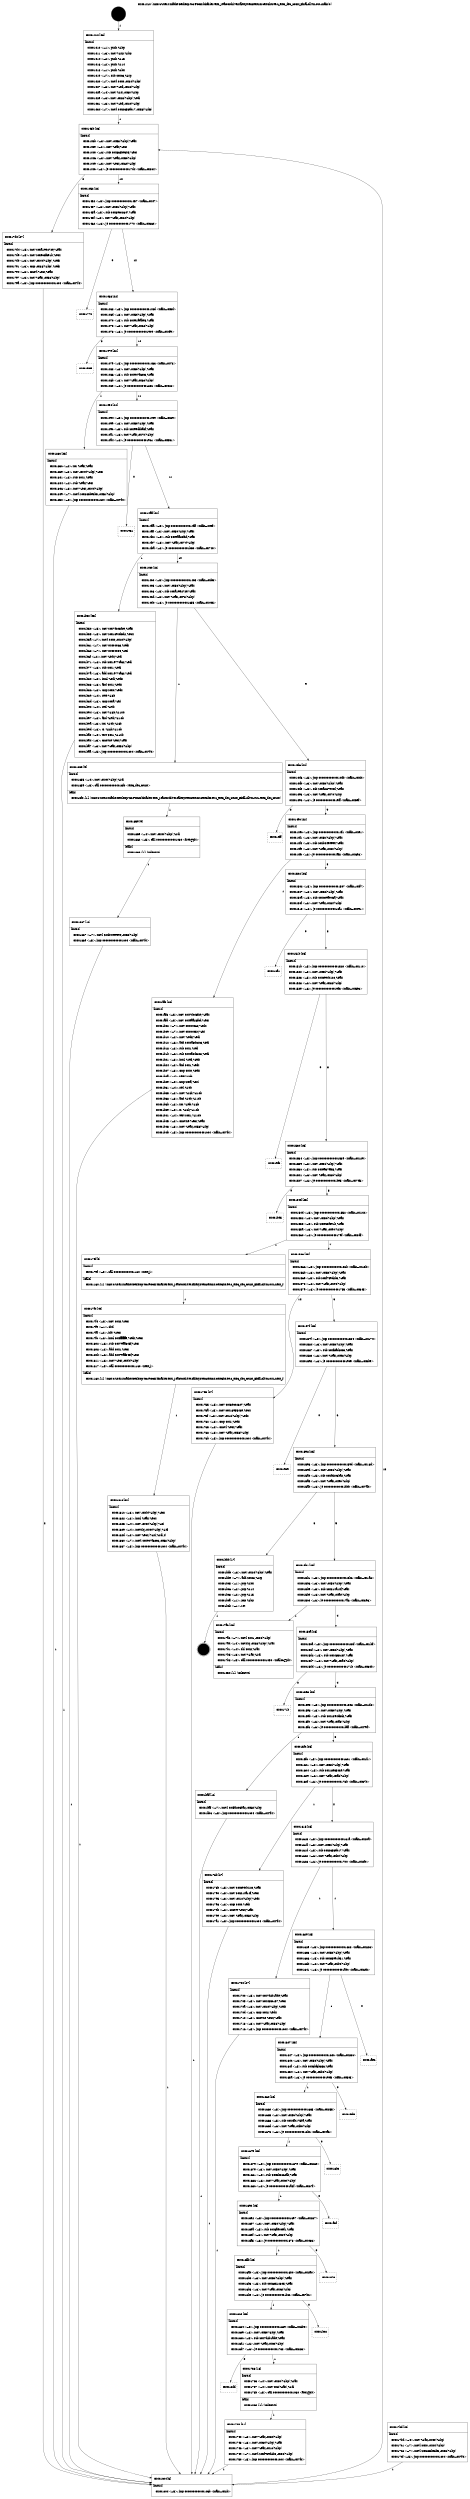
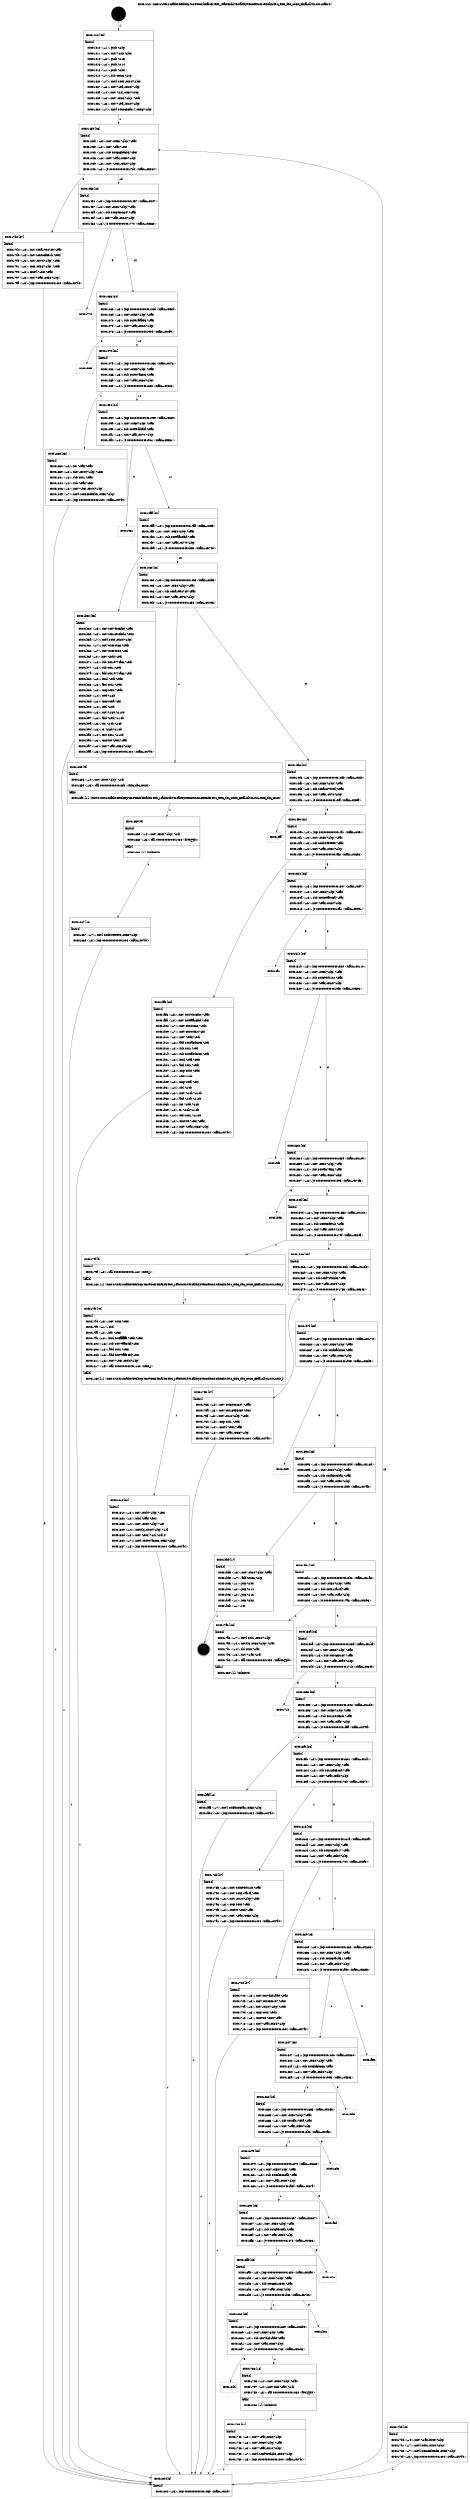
(299, 1300) -> (299, 1300)
